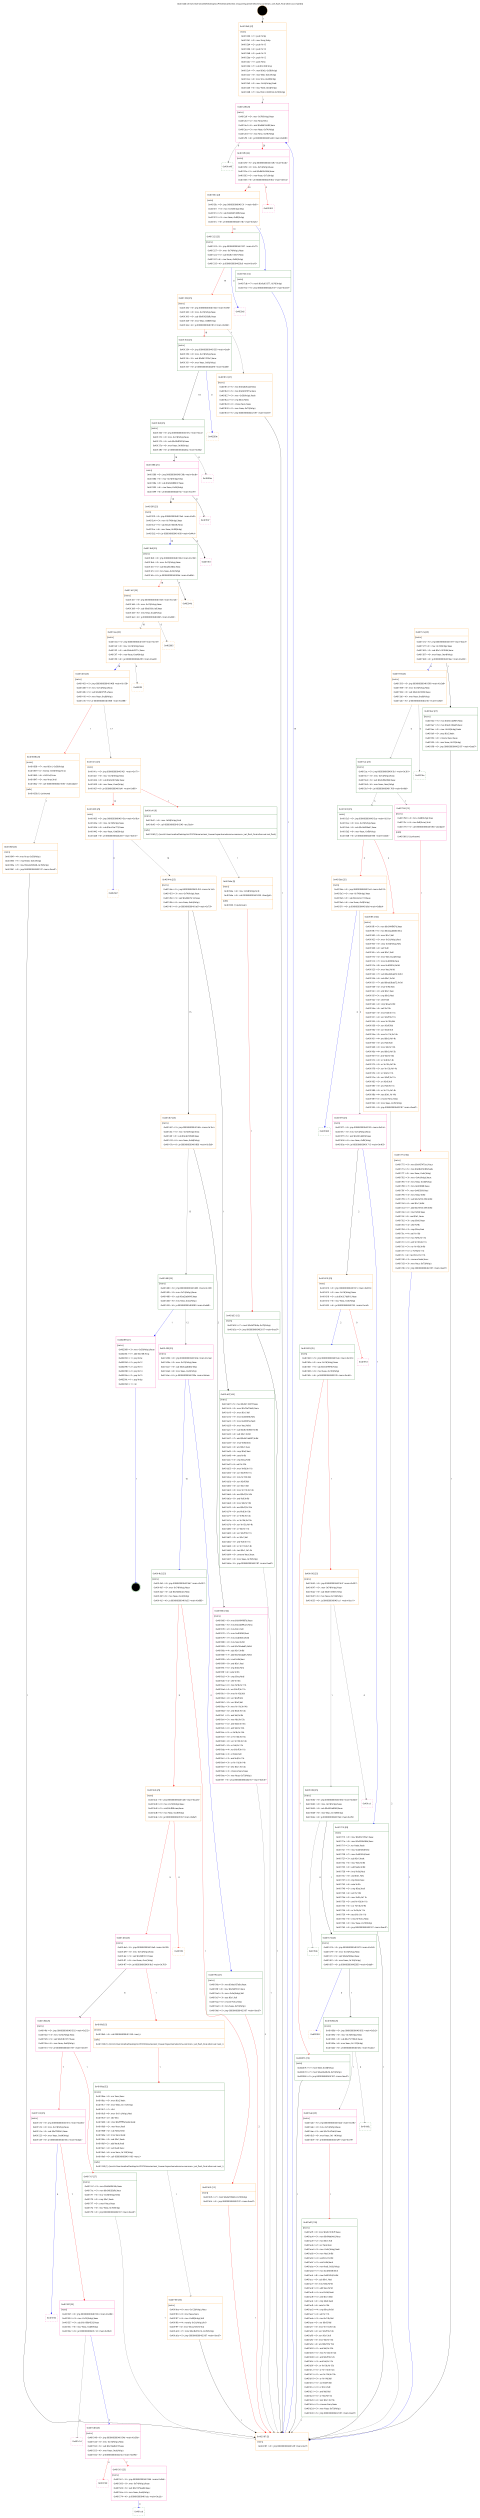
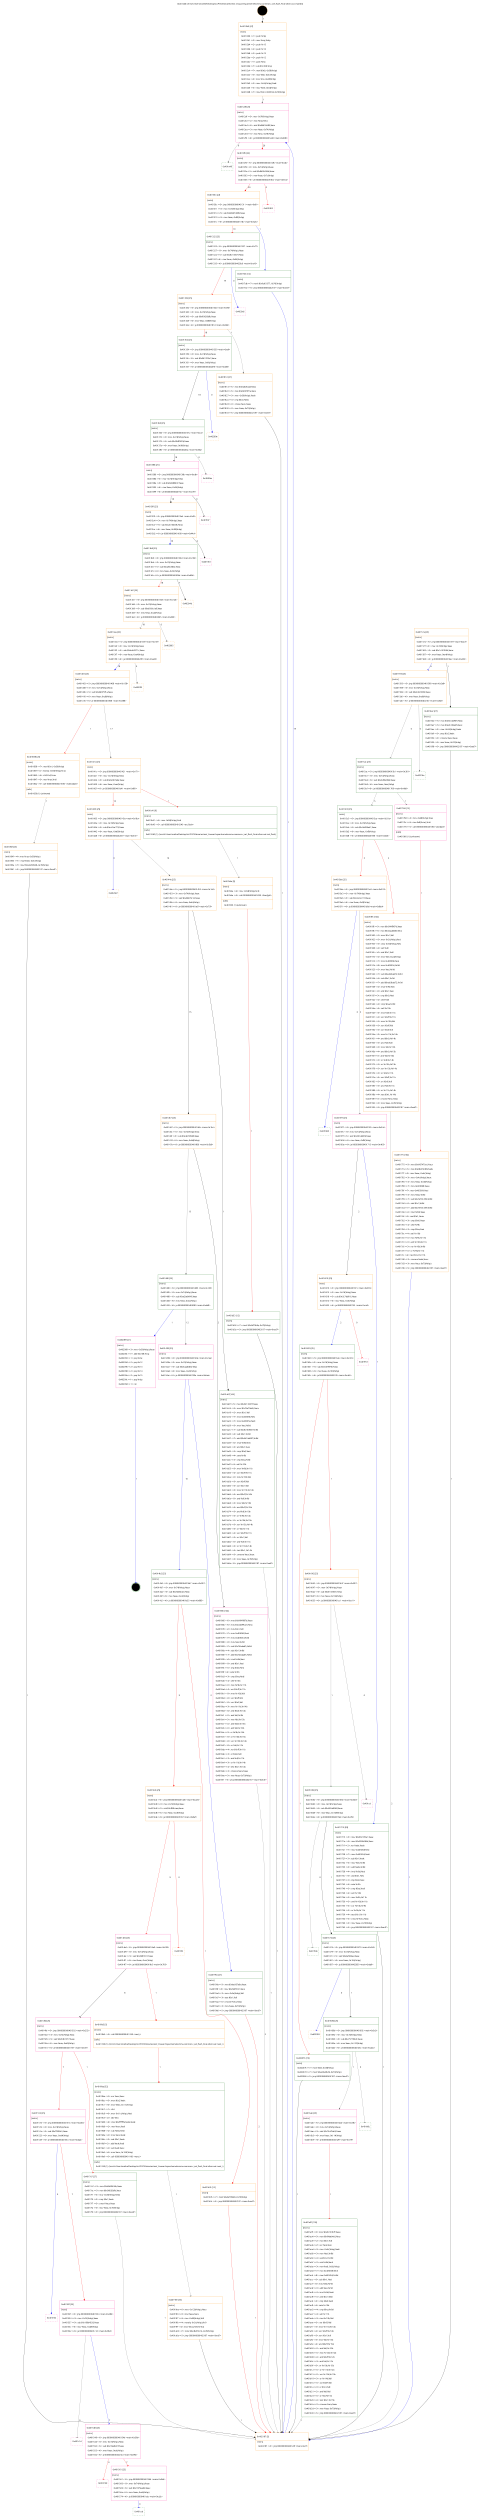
(113, 798) -> (113, 799)
